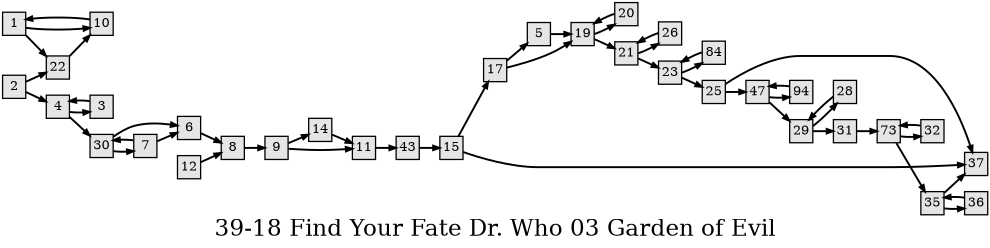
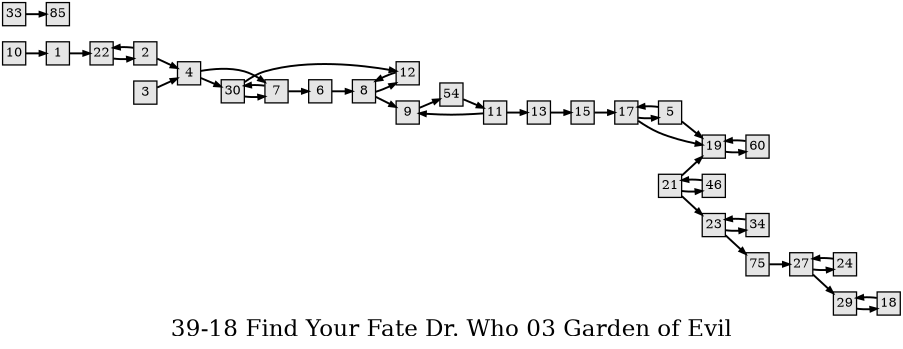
(626, 14) -> (758, 147)
(55, 30) -> none
(670, 33) -> (714, 186)
(601, 42) -> (689, 169)
(77, 48) -> (120, 59)
(714, 53) -> (758, 225)
none -> (383, 89)
(714, 92) -> (758, 264)
(758, 92) -> (801, 264)
(801, 92) -> (845, 264)
(845, 92) -> (889, 304)
none -> (651, 106)
(76, 112) -> (231, 69)
(141, 125) -> (316, 64)
(320, 130) -> (451, 95)
(845, 131) -> none
(889, 131) -> (14, 14)
(932, 131) -> none
(408, 148) -> (539, 113)
(317, 150) -> (455, 115)
(976, 164) -> none
(932, 203) -> (58, 14)
(976, 203) -> none
